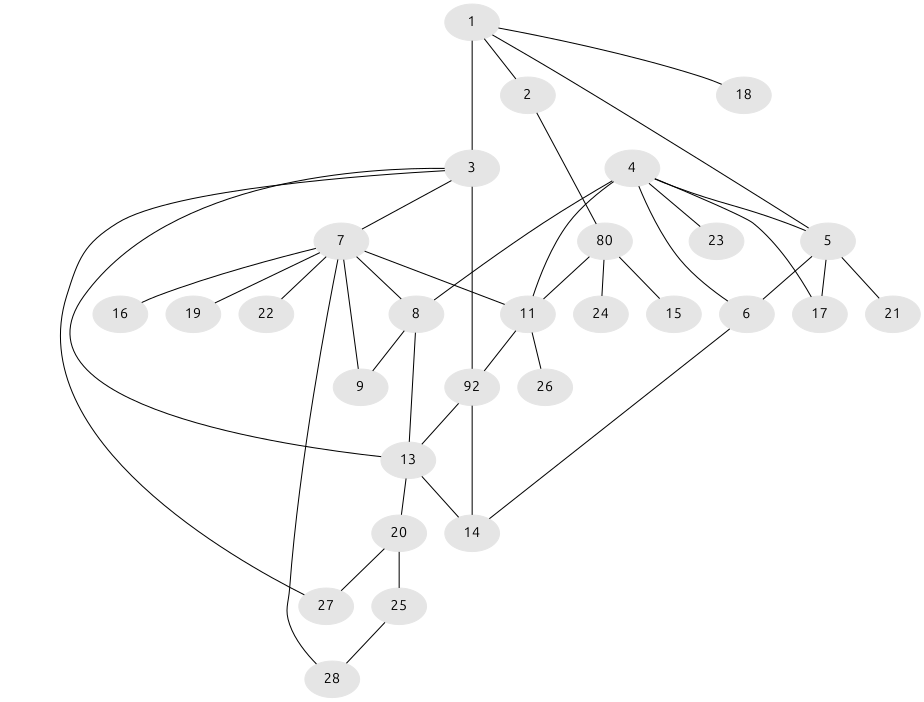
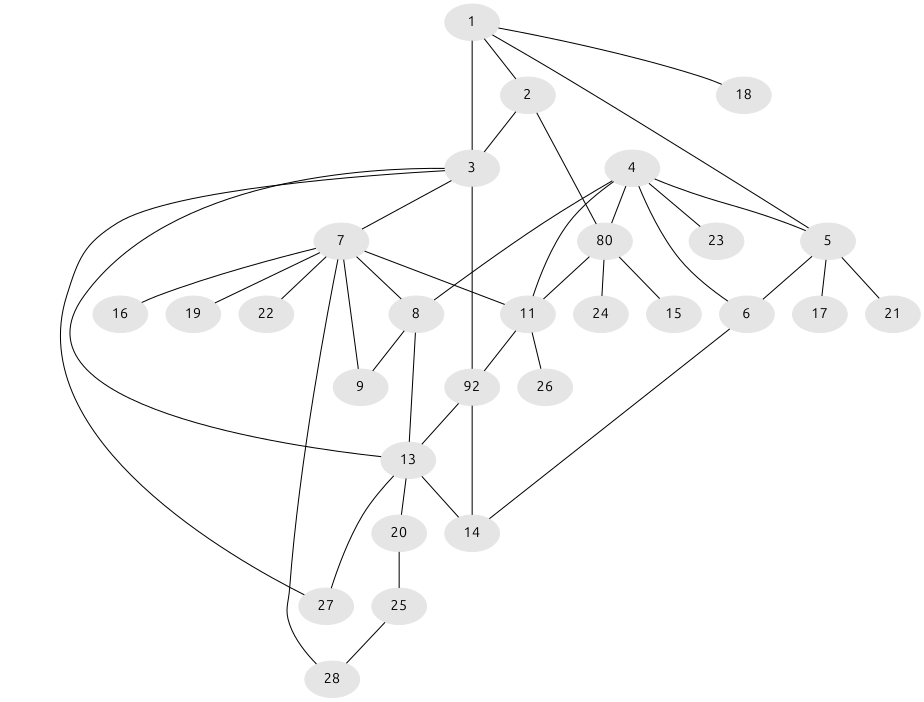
none -> (500, 132)
(747, 220) -> (619, 205)
(363, 570) -> (355, 528)
